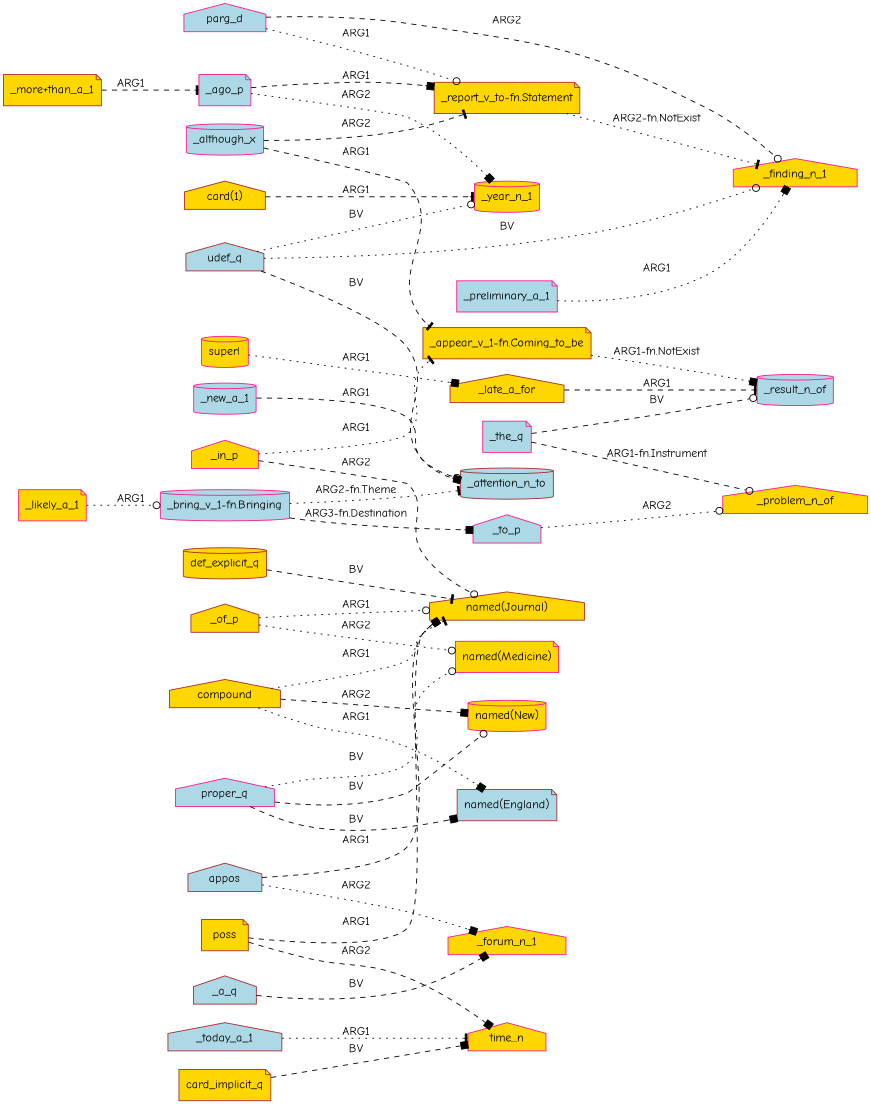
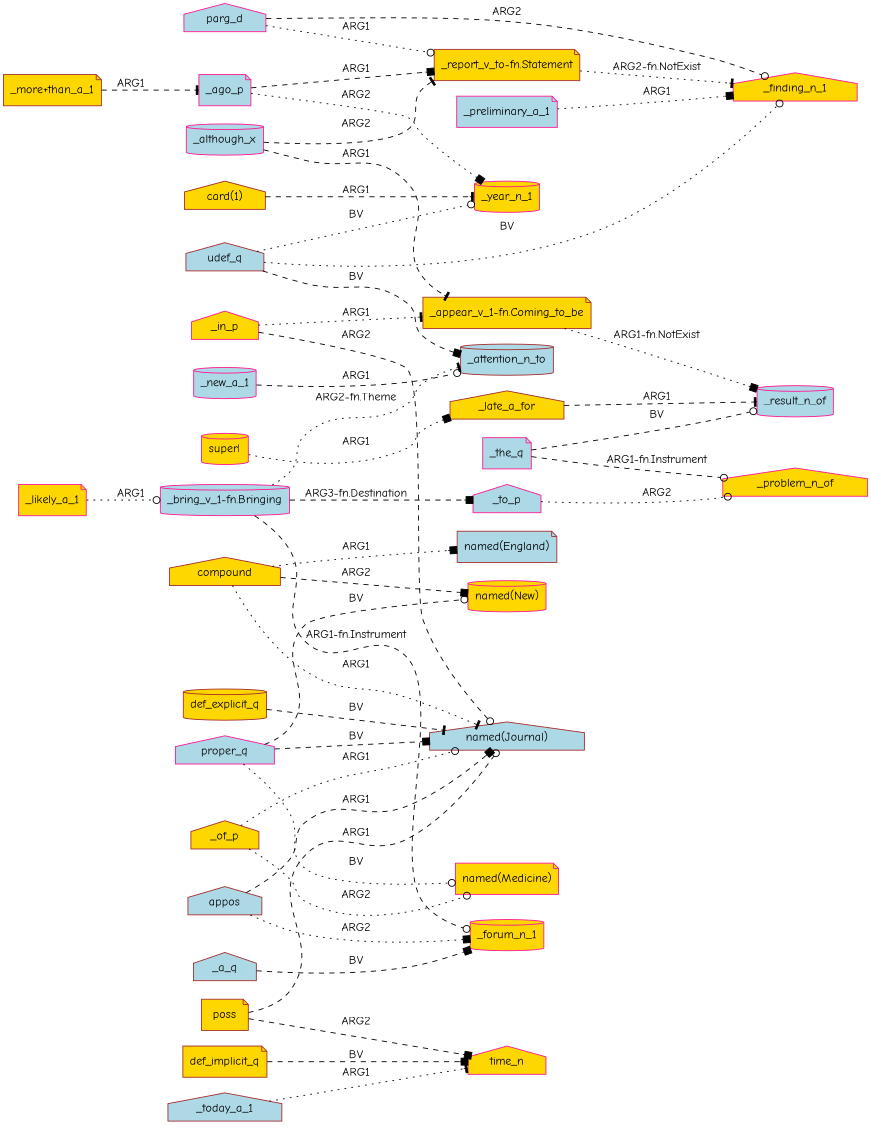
(507, 608) -> (507, 738)
none -> (417, 677)
(348, 830) -> (348, 745)
(507, 942) -> (507, 935)
(225, 1085) -> (225, 1062)
